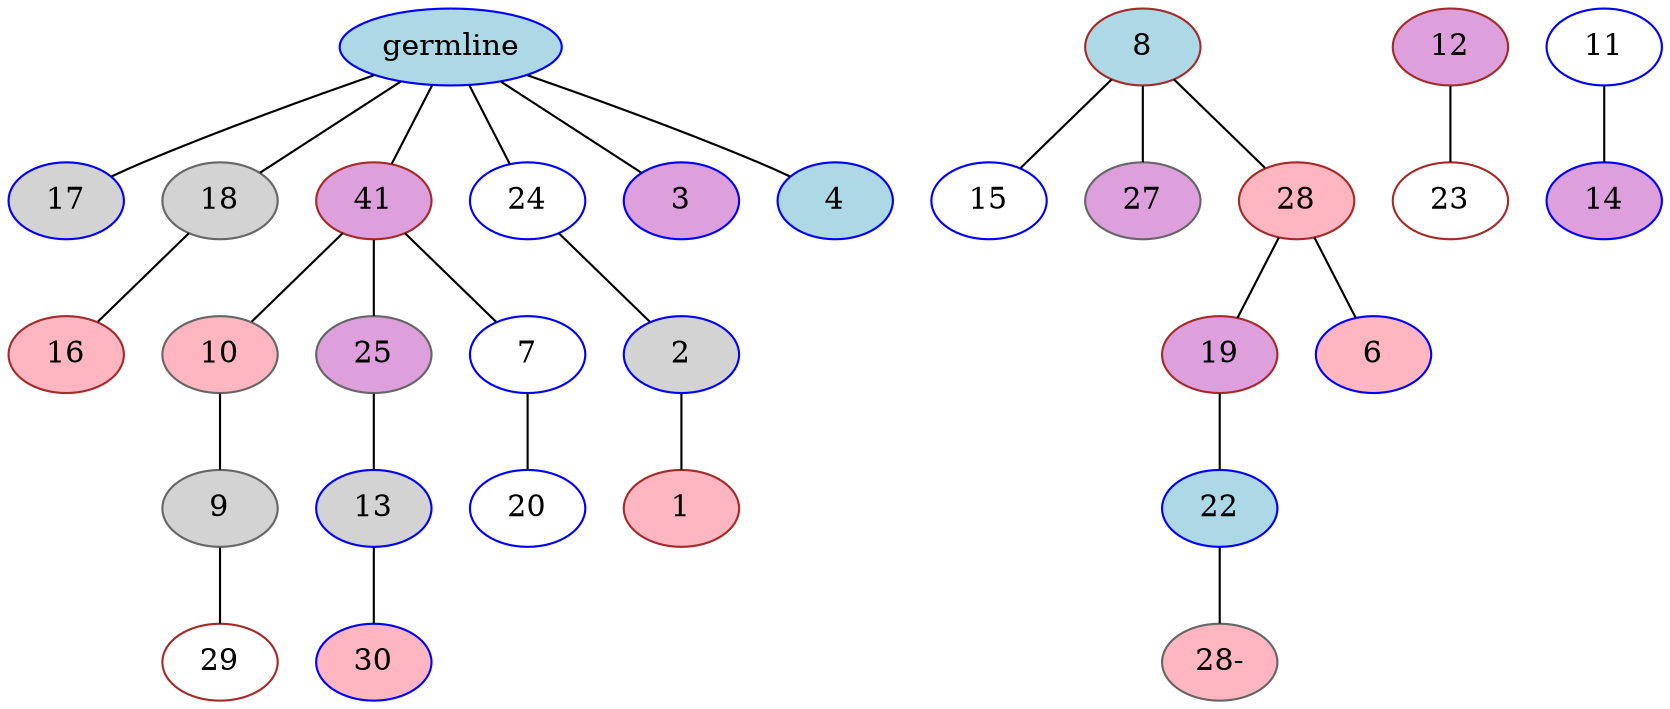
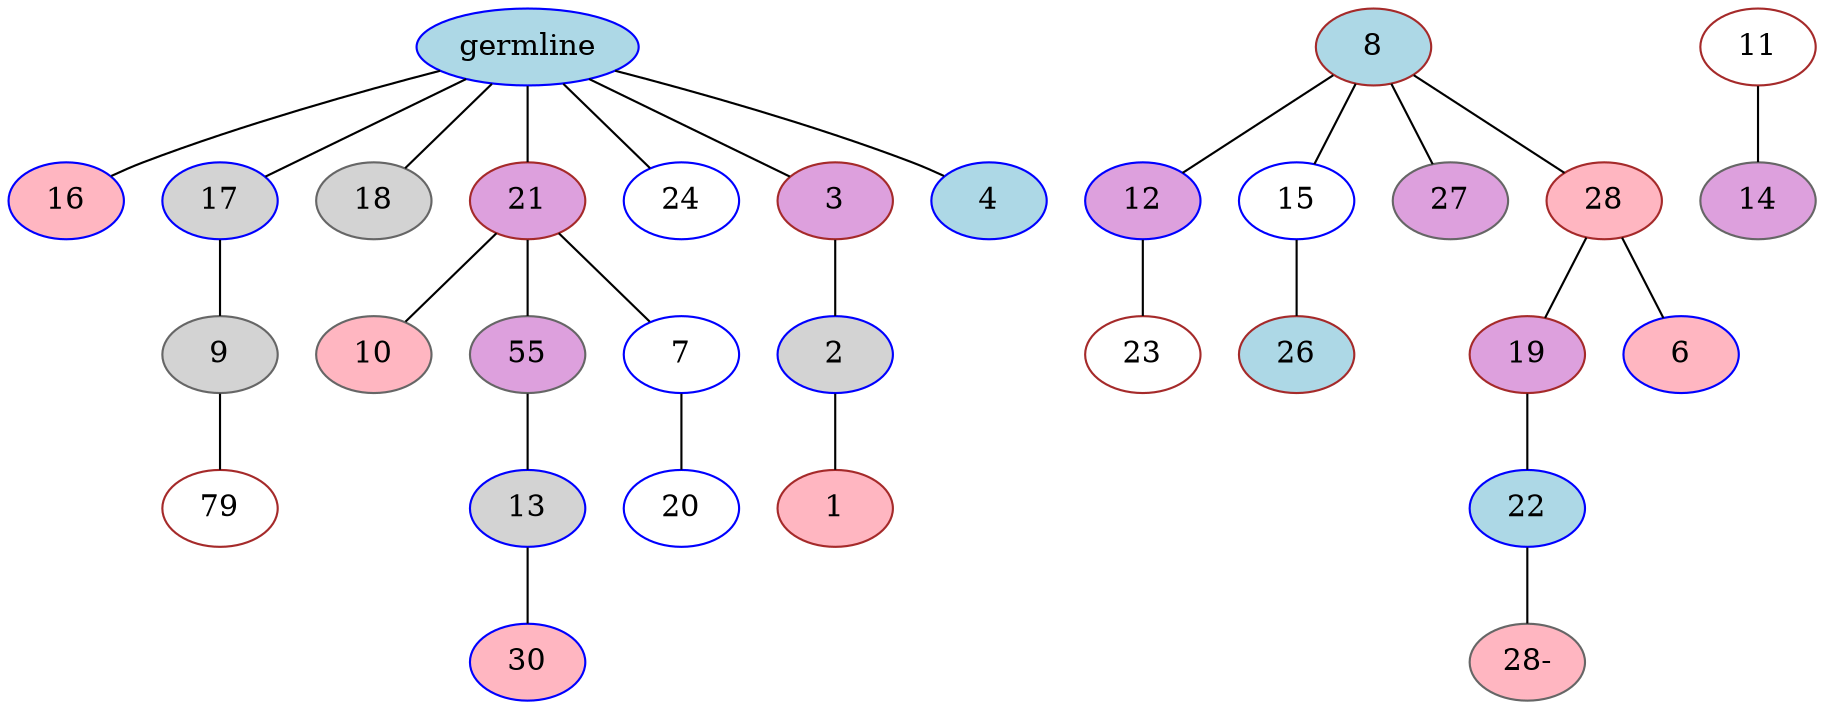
(1450, 47) -> (1143, 201)
(1604, 47) -> (1758, 47)
none -> (1258, 124)
(374, 201) -> (528, 201)
(681, 201) -> (835, 201)
(1604, 201) -> (1758, 201)
(143, 277) -> (274, 118)
(604, 277) -> (835, 278)
(66, 355) -> (66, 201)
(374, 355) -> (528, 355)
none -> (1297, 355)
(220, 432) -> (220, 278)
(220, 662) -> (220, 508)
